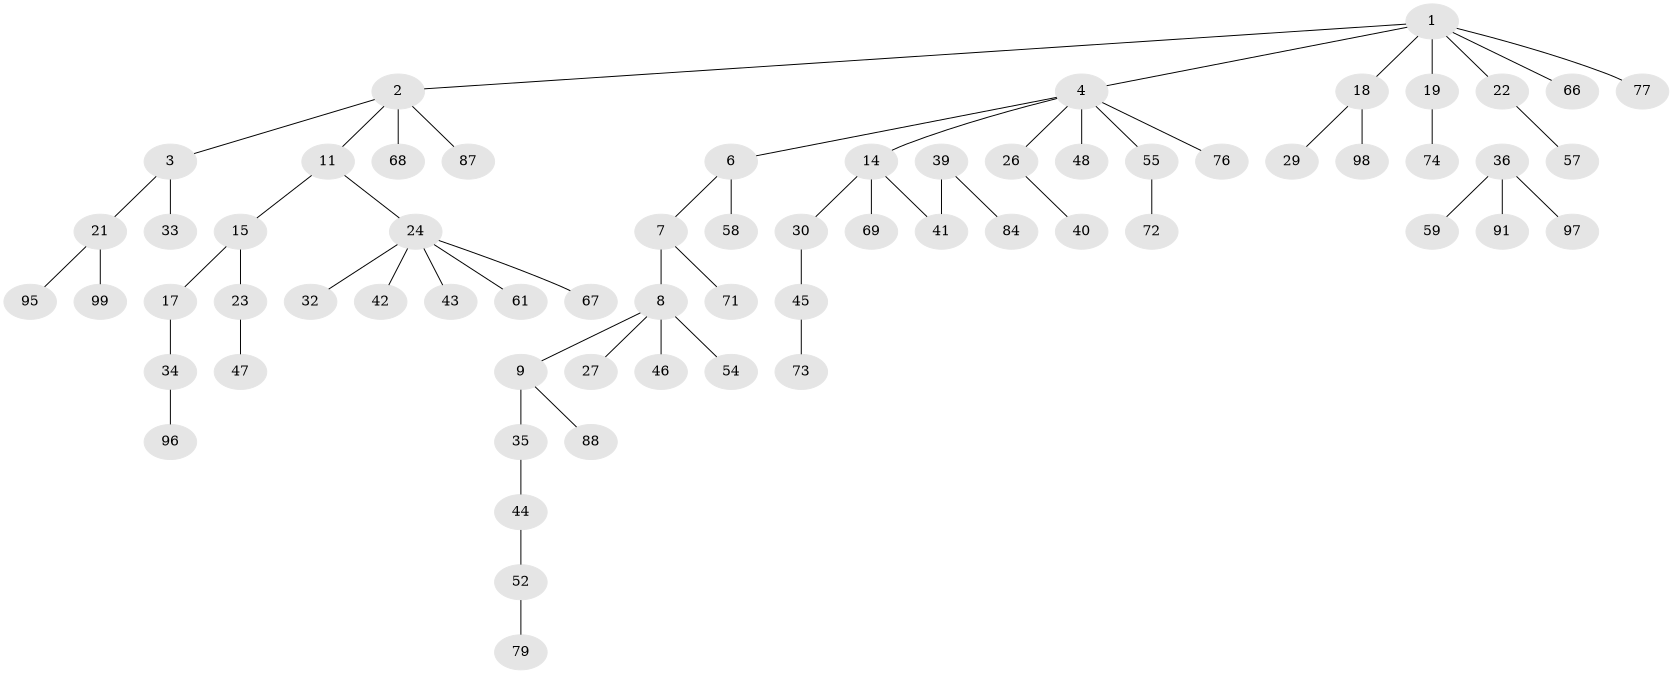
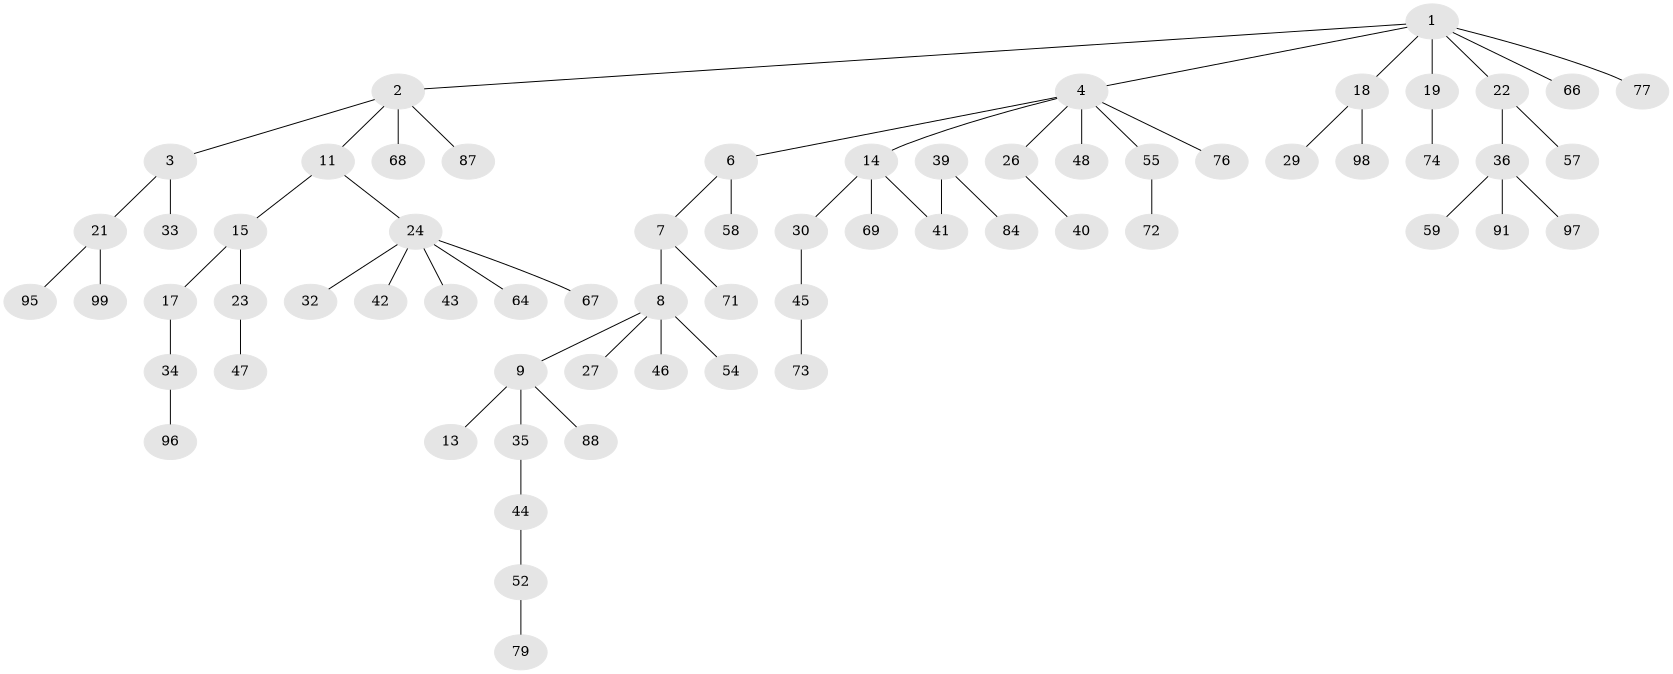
none -> (1502, 127)
(521, 302) -> (521, 302)
none -> (451, 442)
